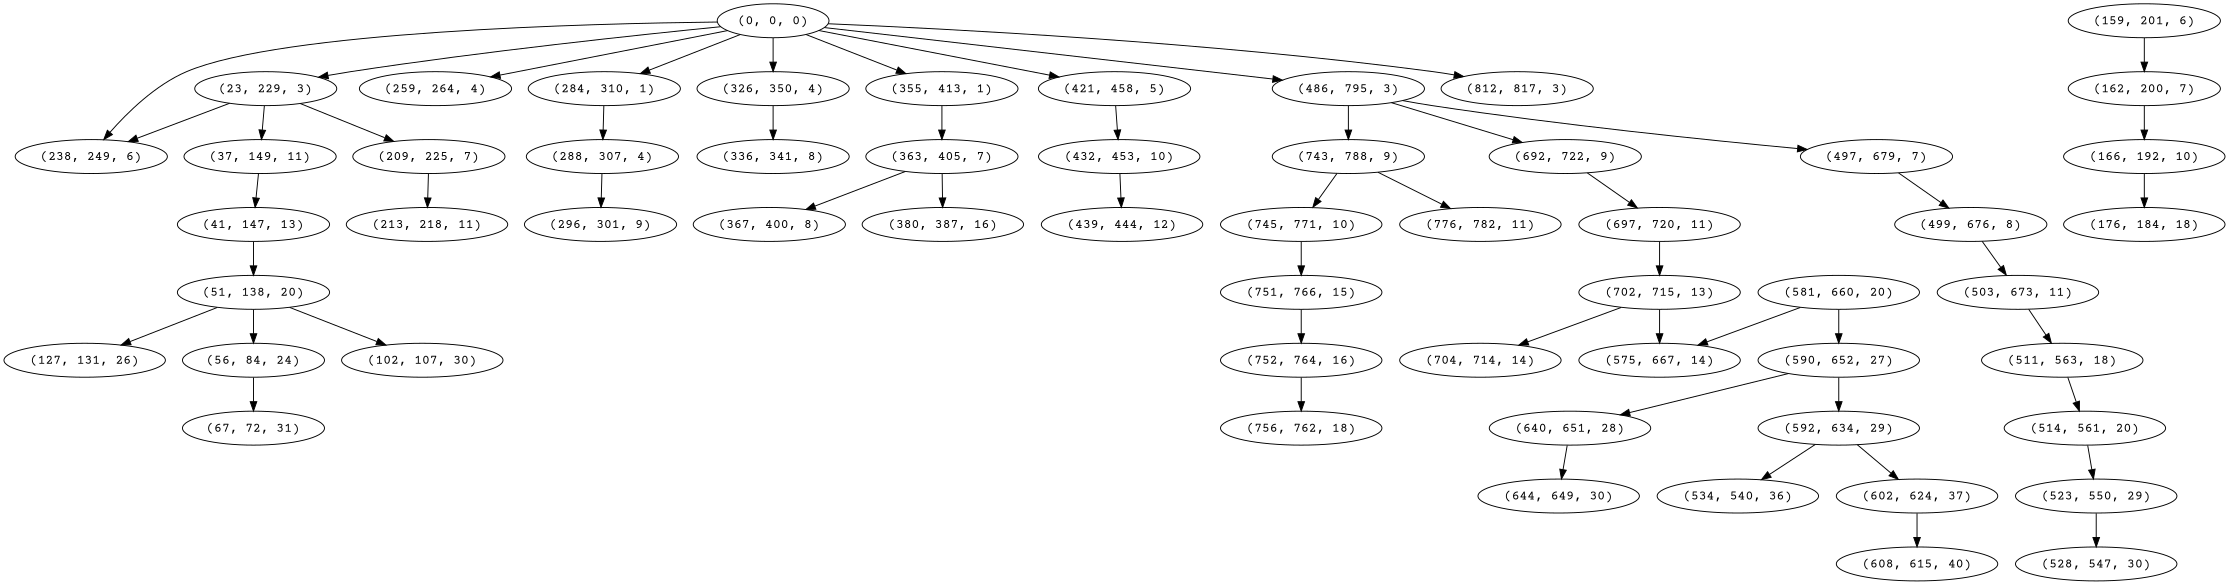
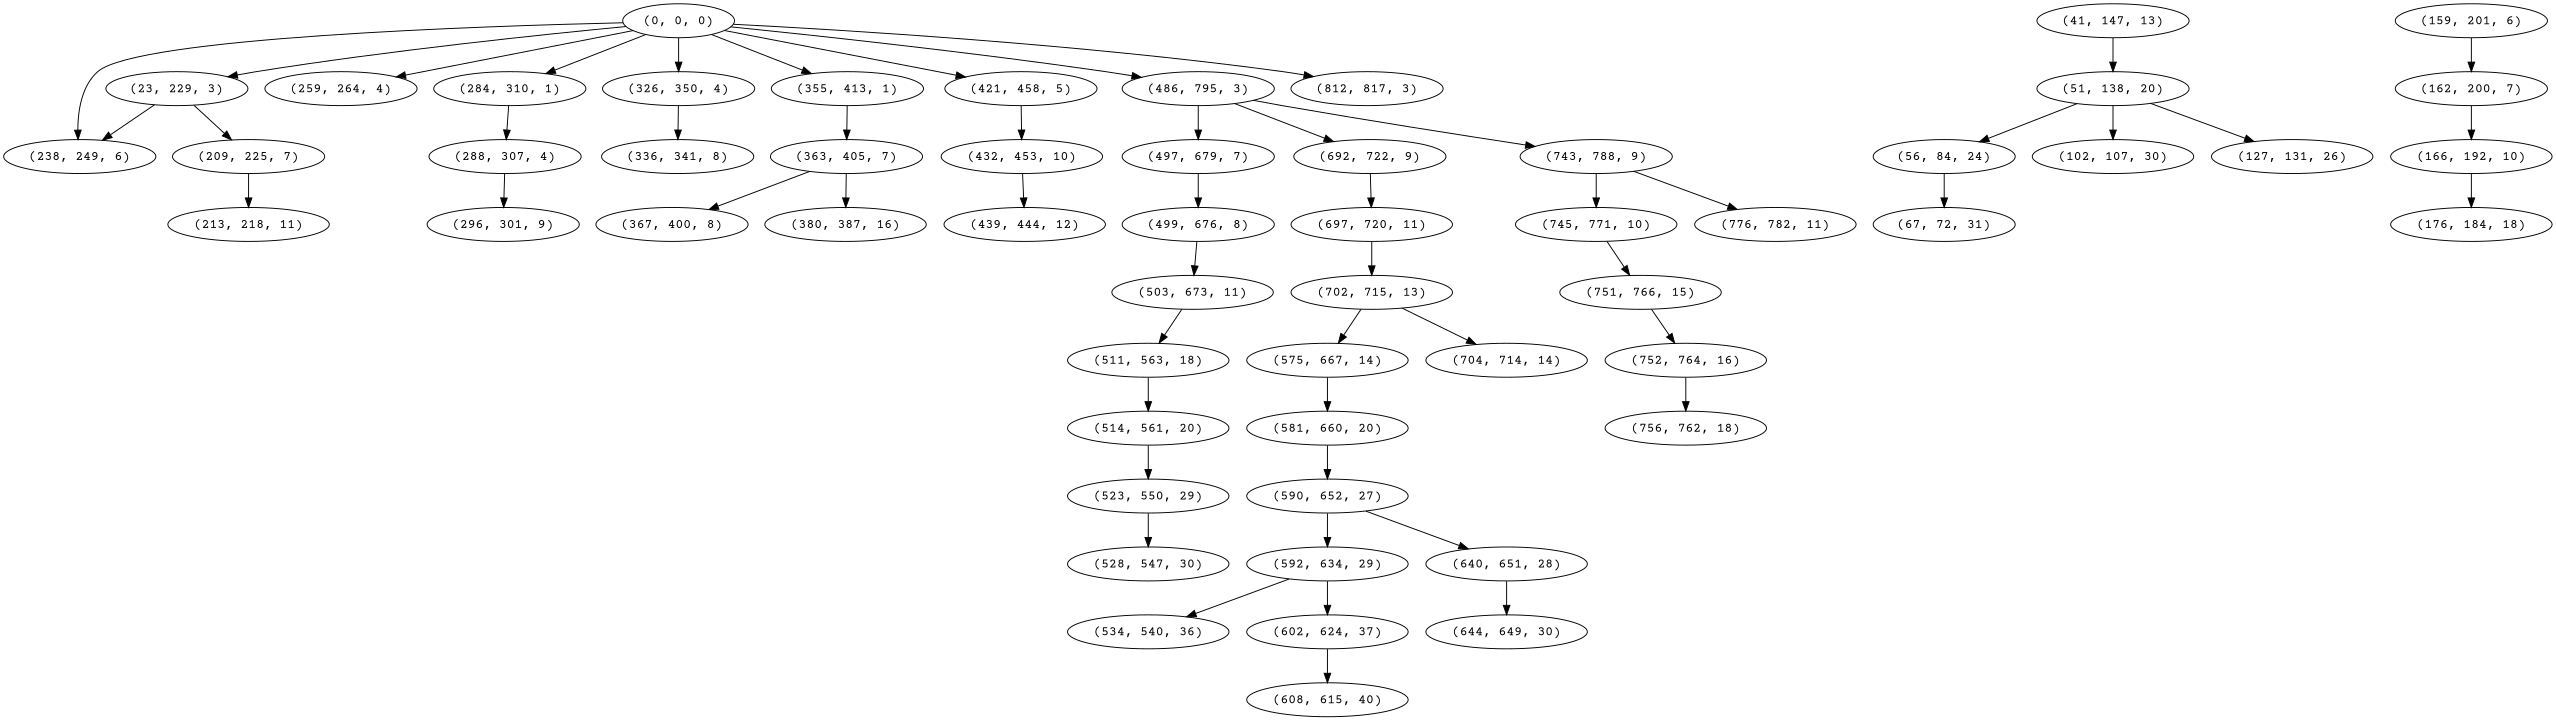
(260, 157) -> none
(1754, 325) -> (1327, 390)
